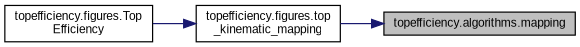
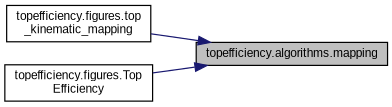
(168, 24) -> (174, 70)
